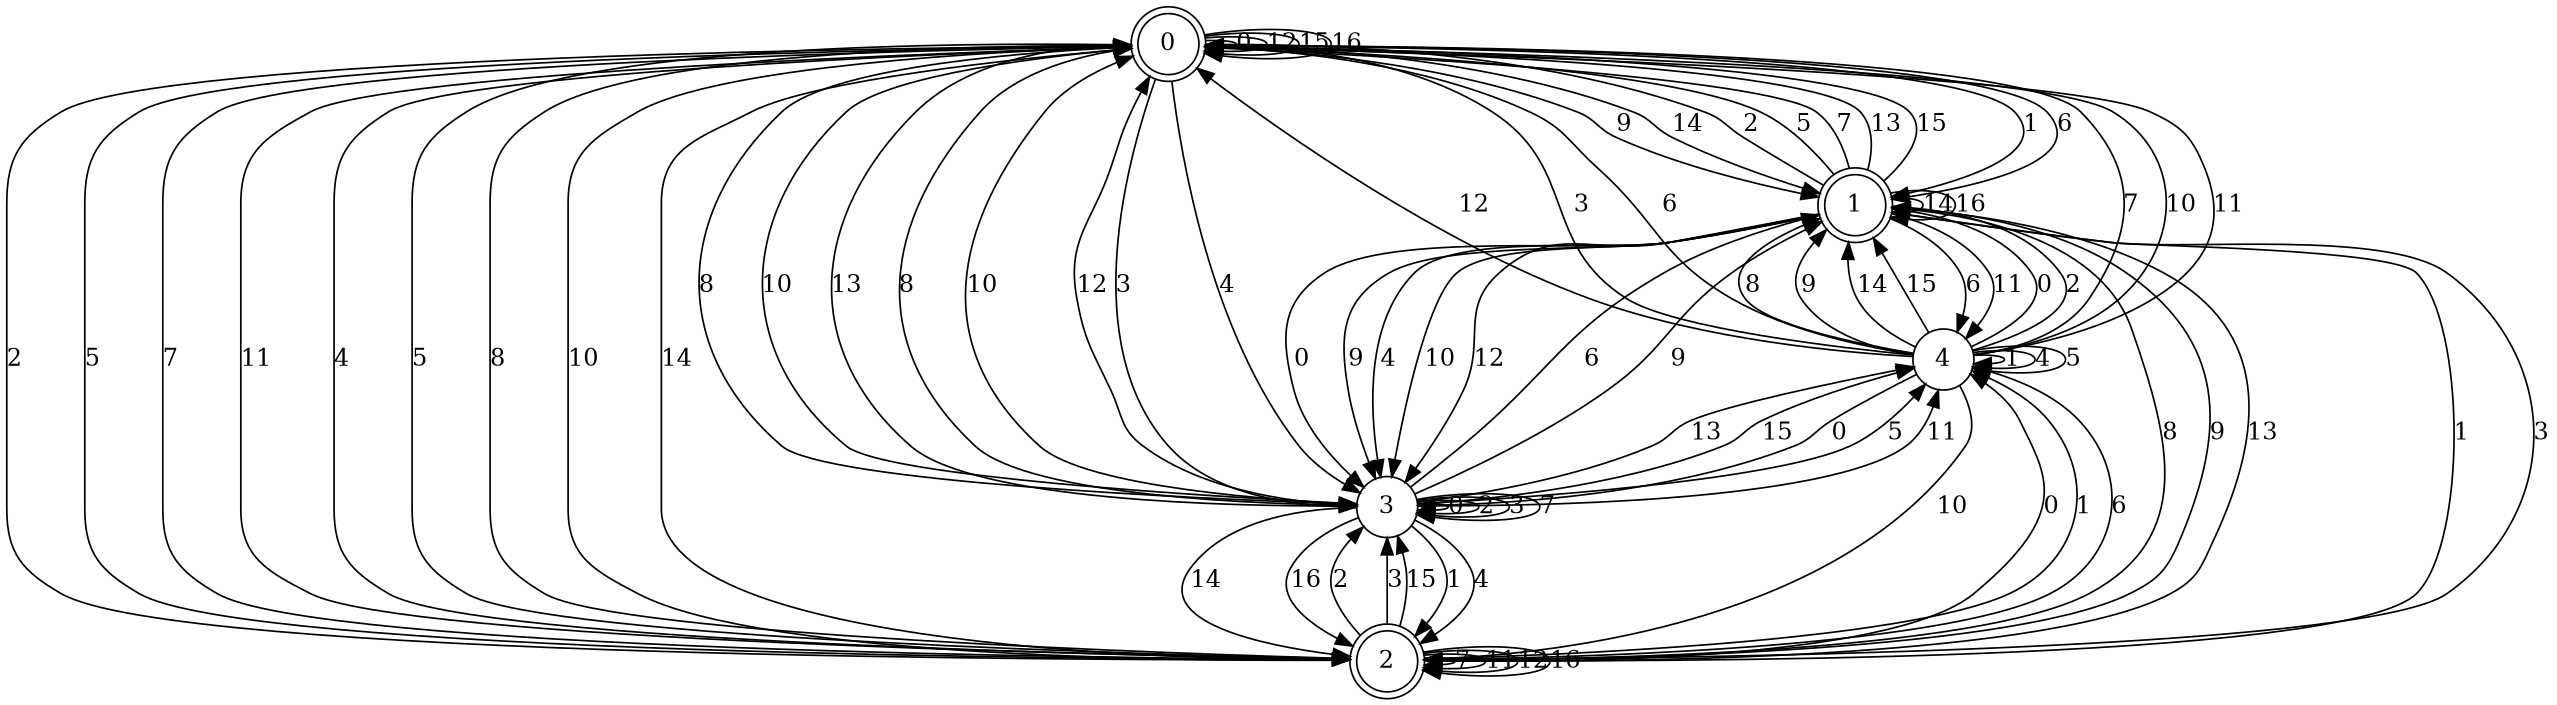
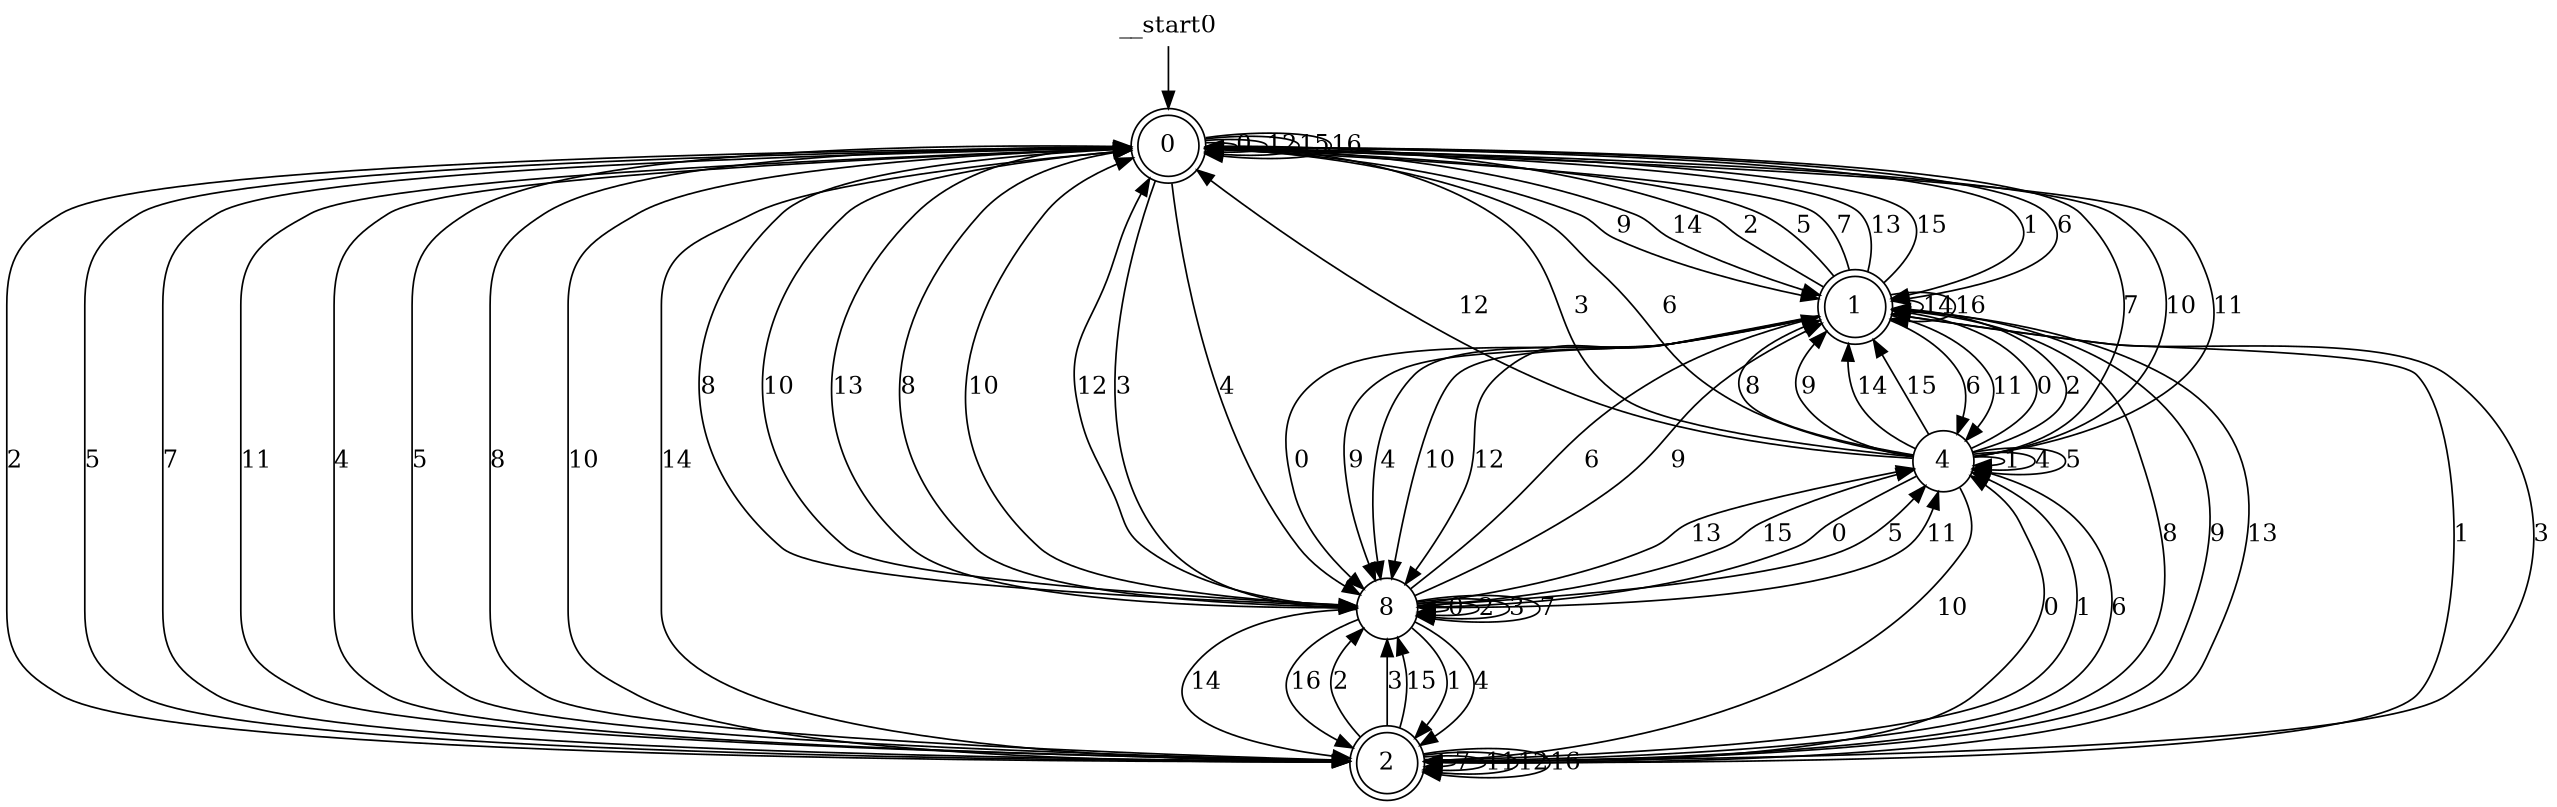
none -> (1168, 26)
(1387, 507) -> (1387, 609)
